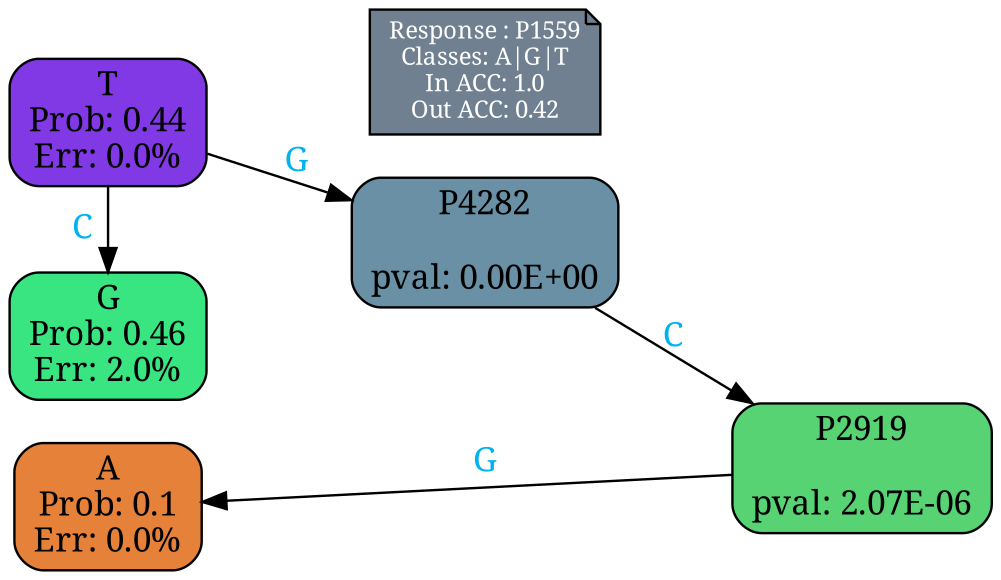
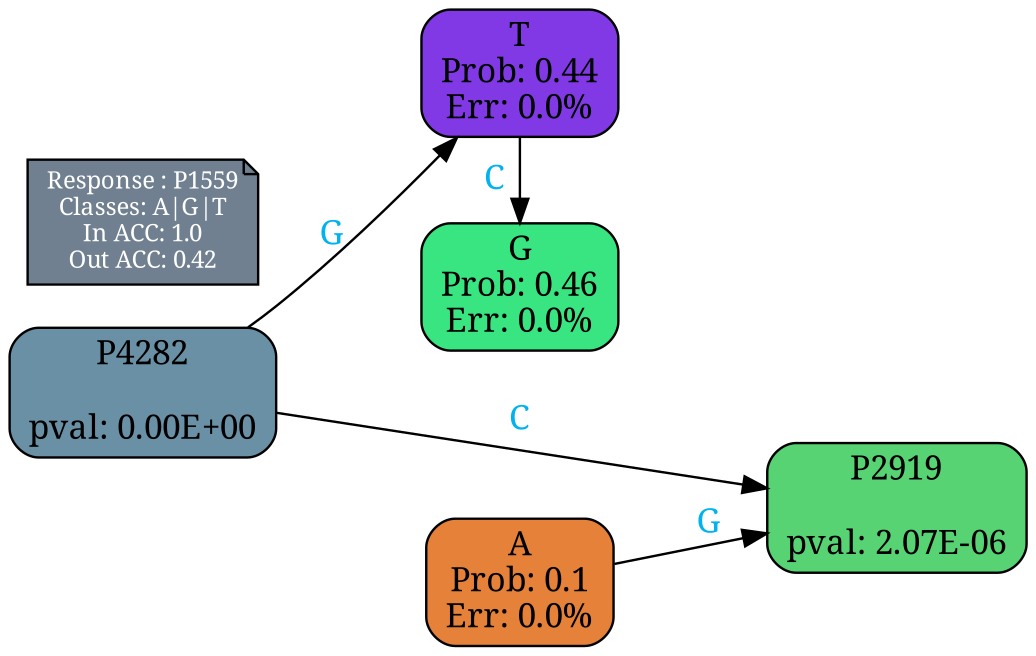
(267, 173) -> (347, 245)
(108, 336) -> (520, 287)
(479, 488) -> (679, 551)
